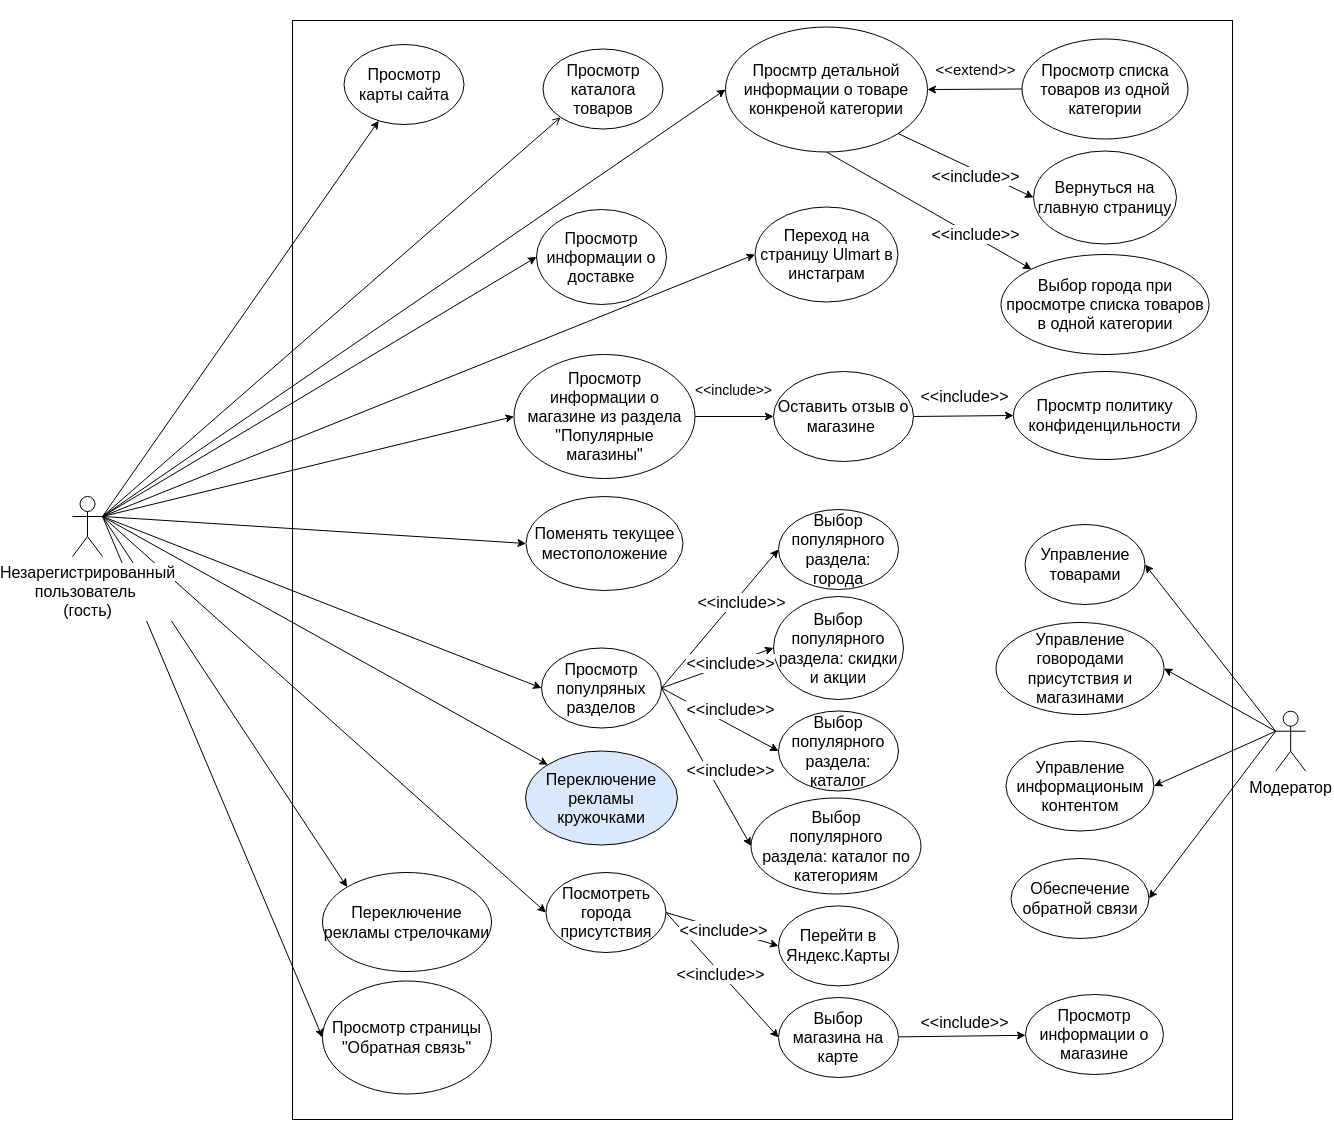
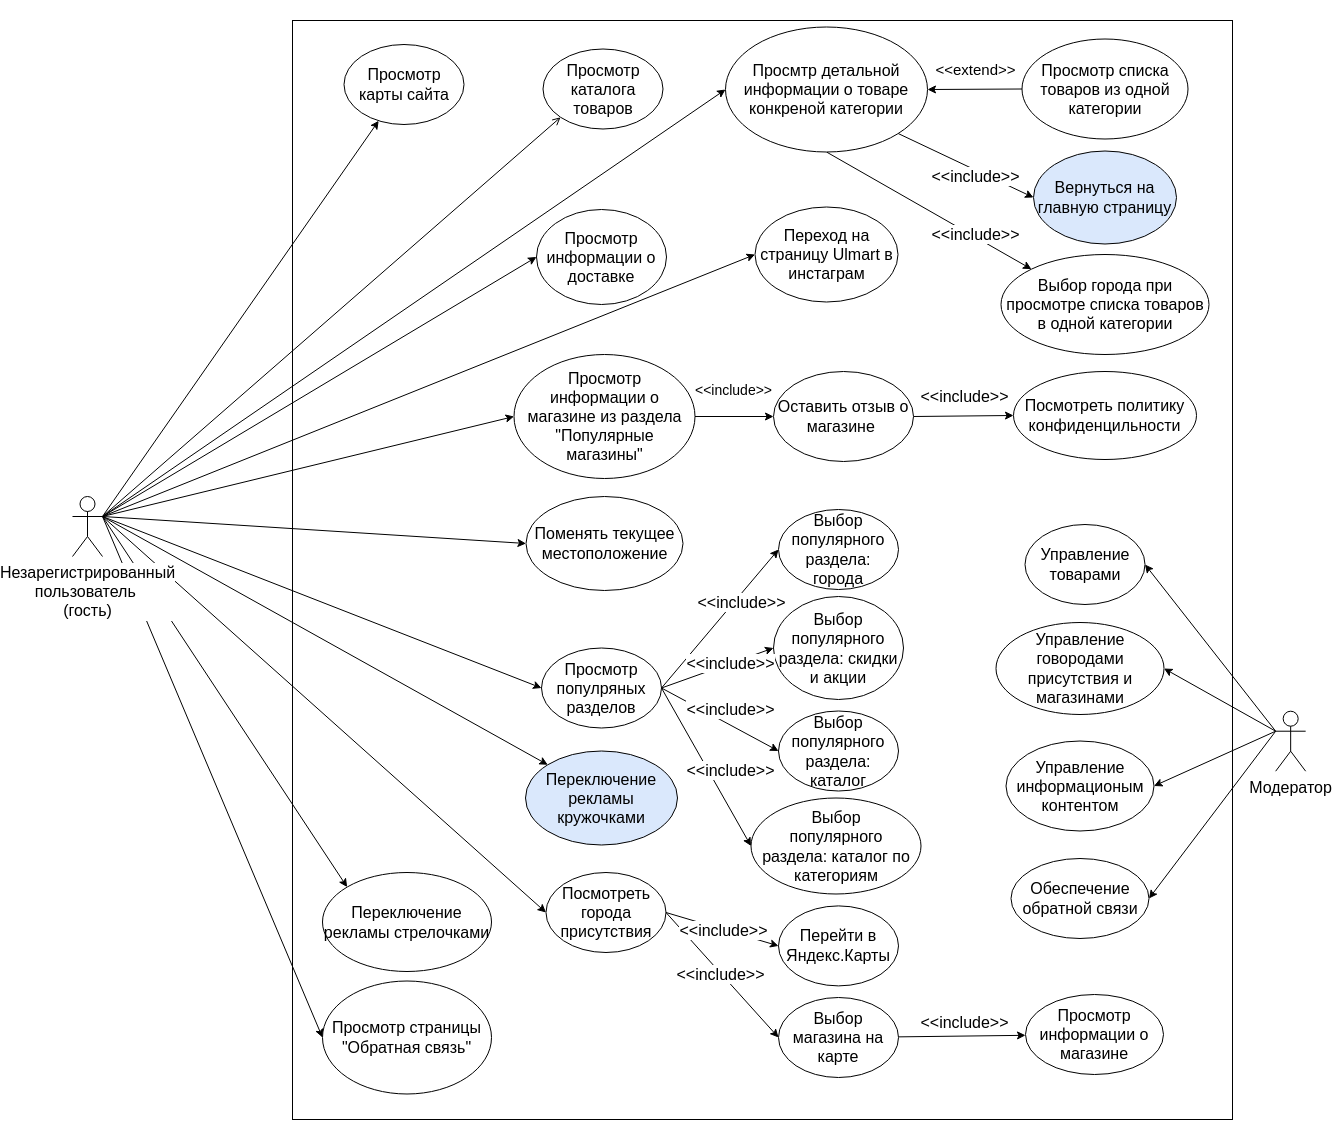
(1105, 198) -> (1105, 198)
(1105, 416) -> (1105, 416)
